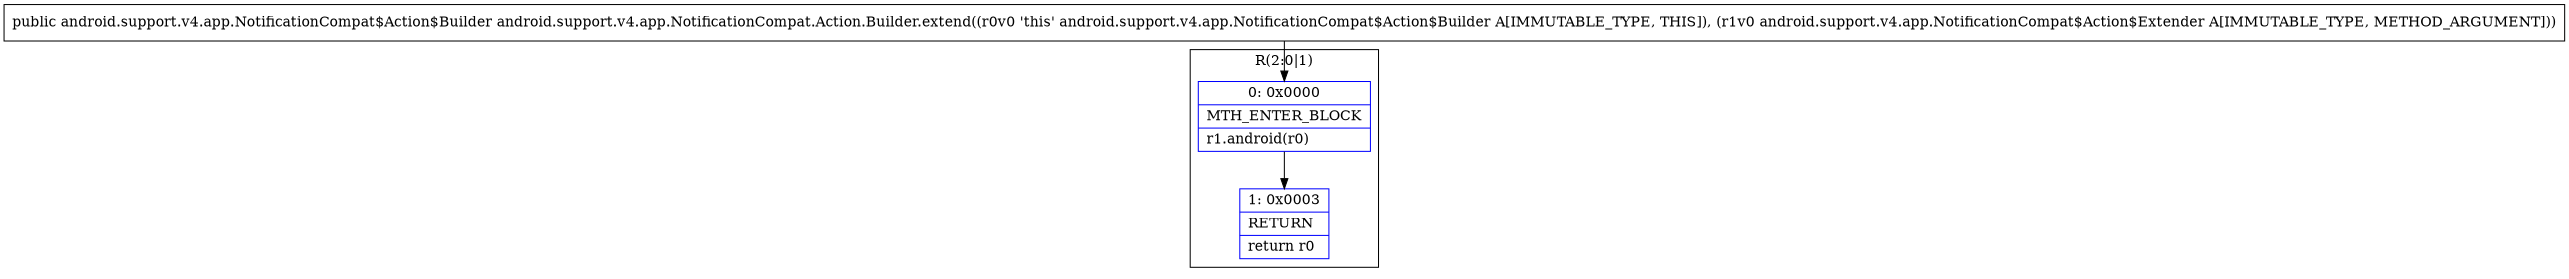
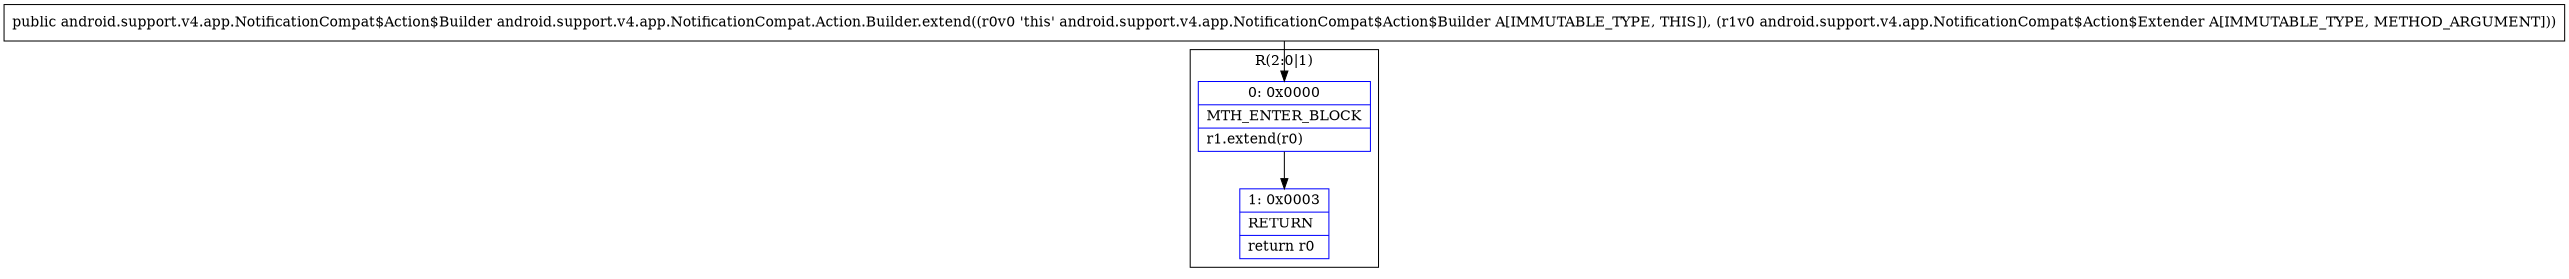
(1258, 139) -> (1255, 139)
